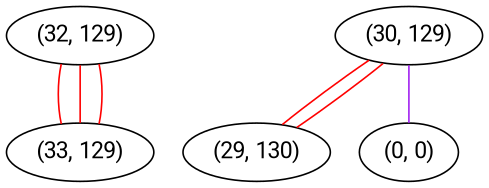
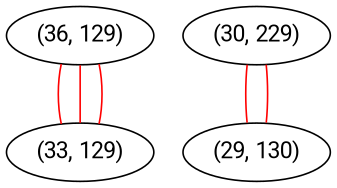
(80, 36) -> (80, 36)
(409, 36) -> (257, 36)
(409, 152) -> none
